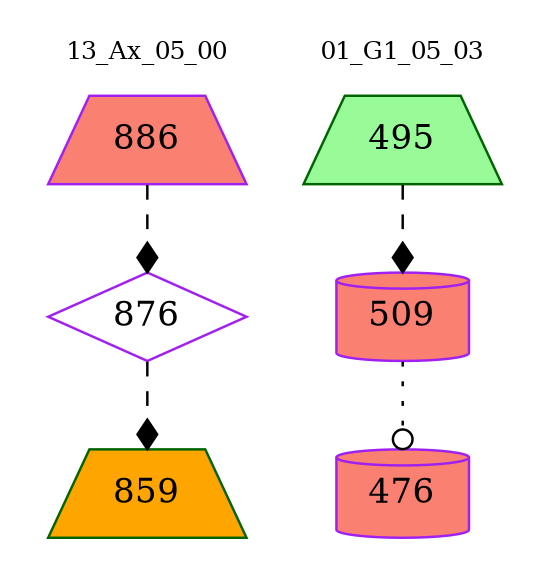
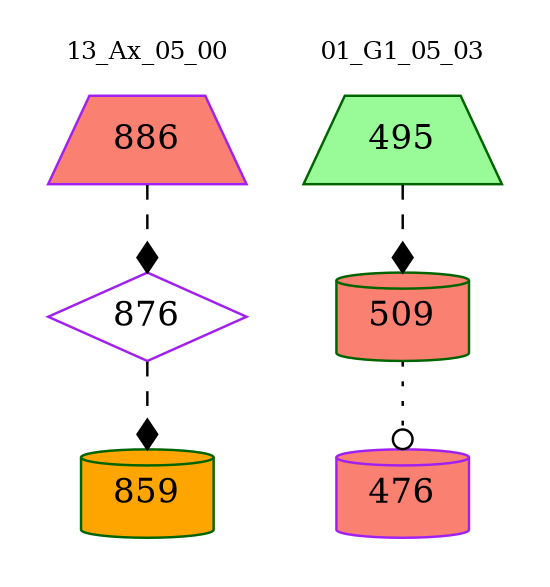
(403, 317) -> (403, 317)
(147, 494) -> (147, 494)
